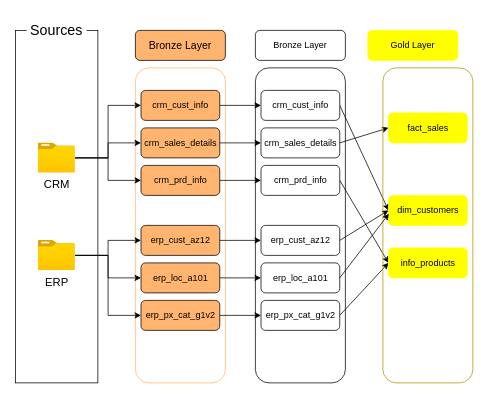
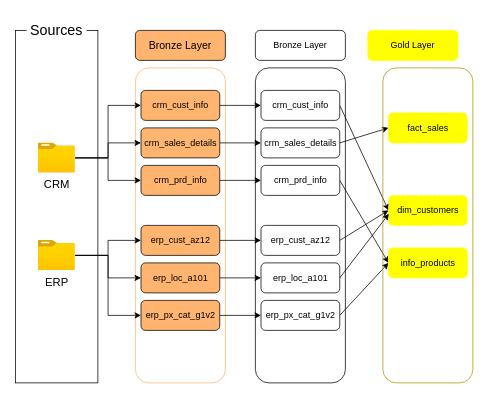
(428, 210) -> (428, 210)
